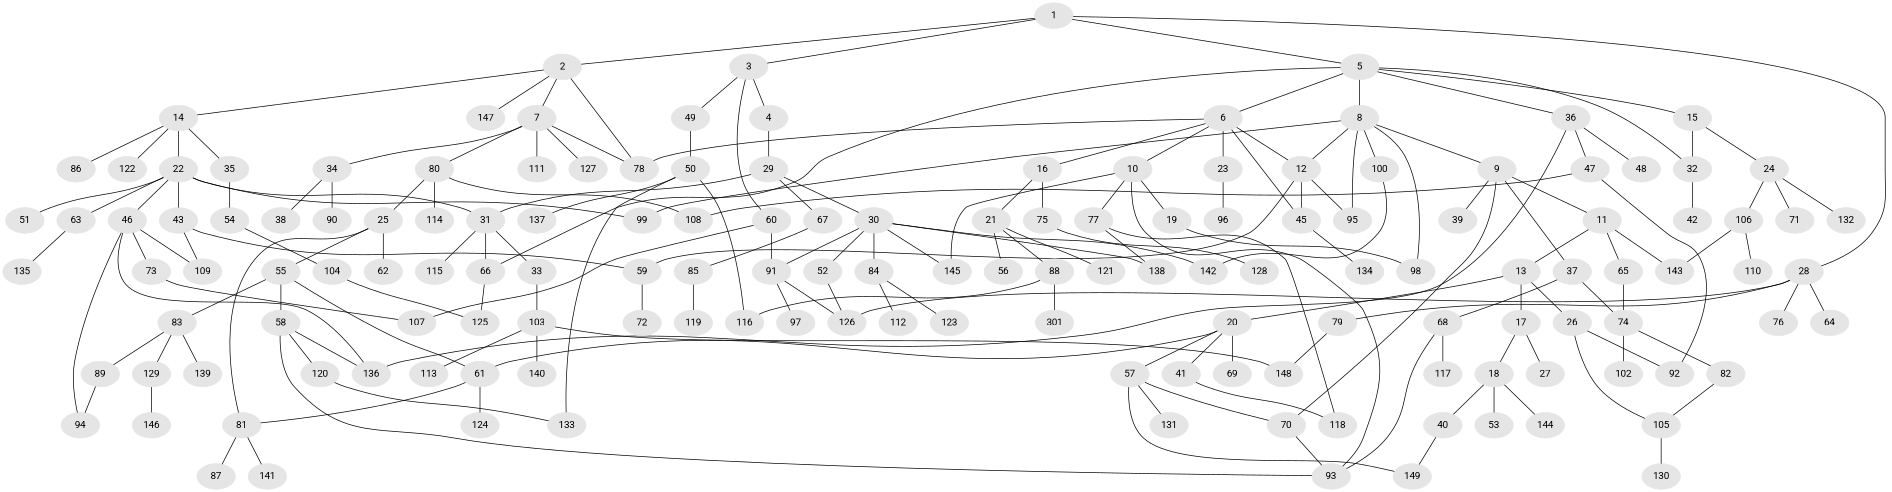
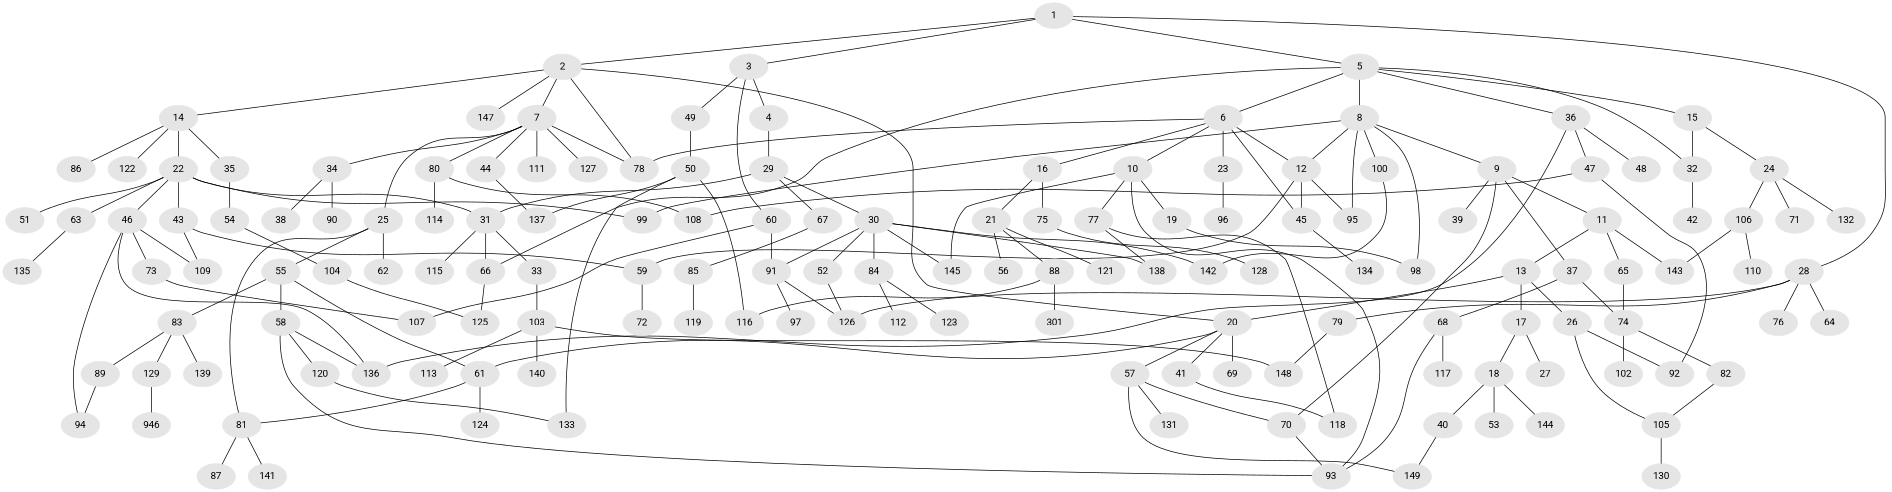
none -> (486, 169)
none -> (913, 174)
(410, 193) -> (435, 141)
(151, 425) -> (151, 425)
